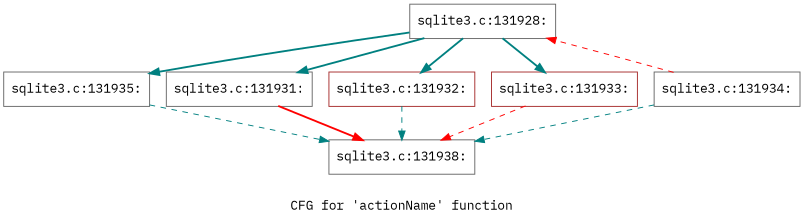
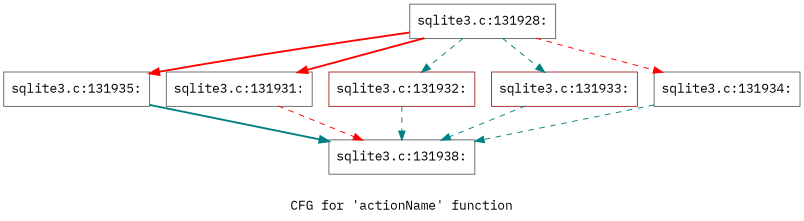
(284, 51) -> (284, 51)
(446, 52) -> (446, 52)
(520, 52) -> (520, 52)
(366, 54) -> (366, 54)
(615, 56) -> (595, 54)
(316, 121) -> (316, 121)
(488, 121) -> (488, 121)
(235, 122) -> (235, 122)
